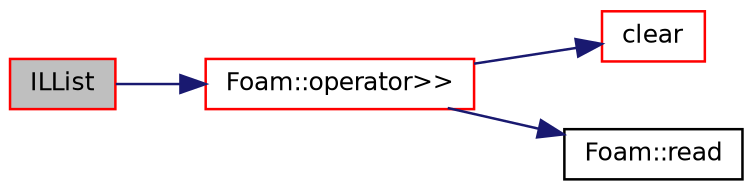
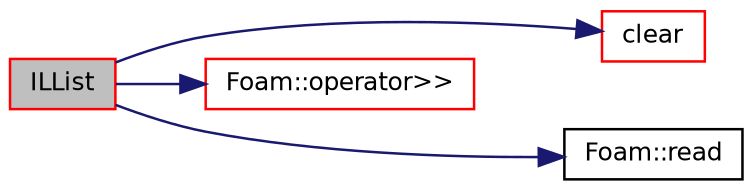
(525, 56) -> (344, 23)
(493, 118) -> (325, 148)
